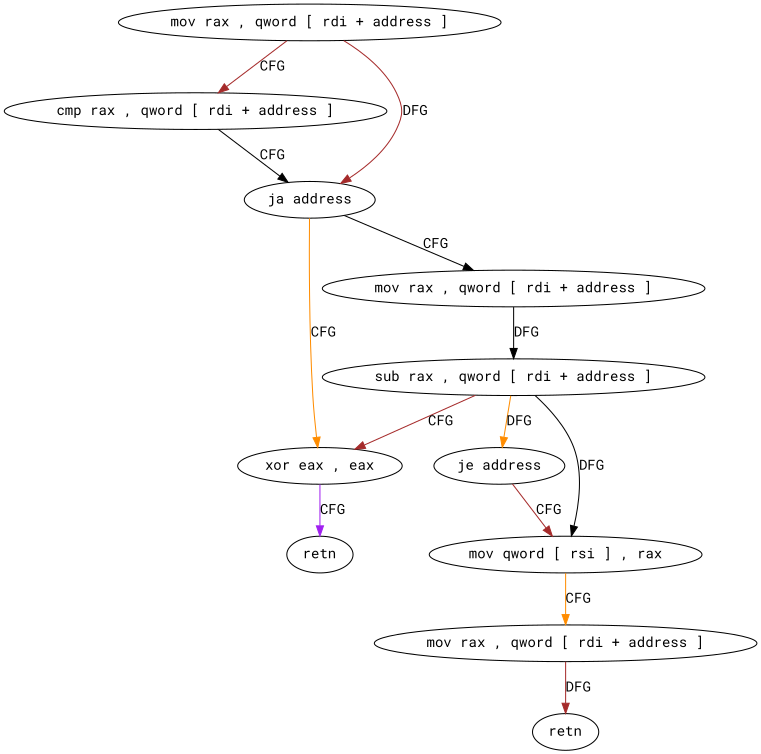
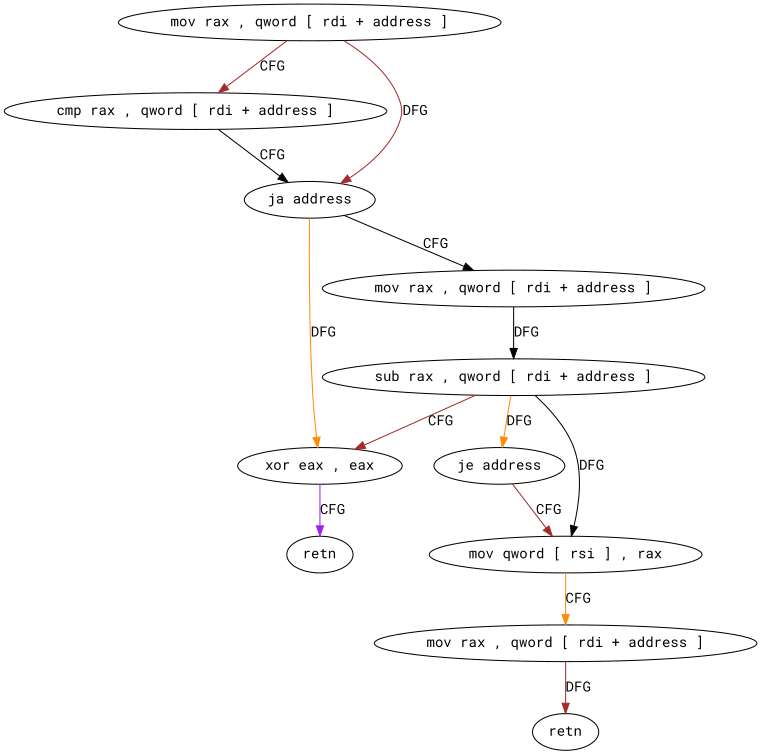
(324, 333) -> (324, 333)
